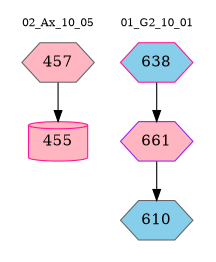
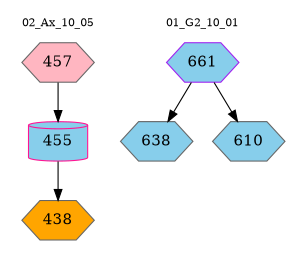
(157, 62) -> (157, 141)
(157, 97) -> (182, 97)
(58, 141) -> (58, 141)
(157, 141) -> (203, 62)
none -> (58, 220)
